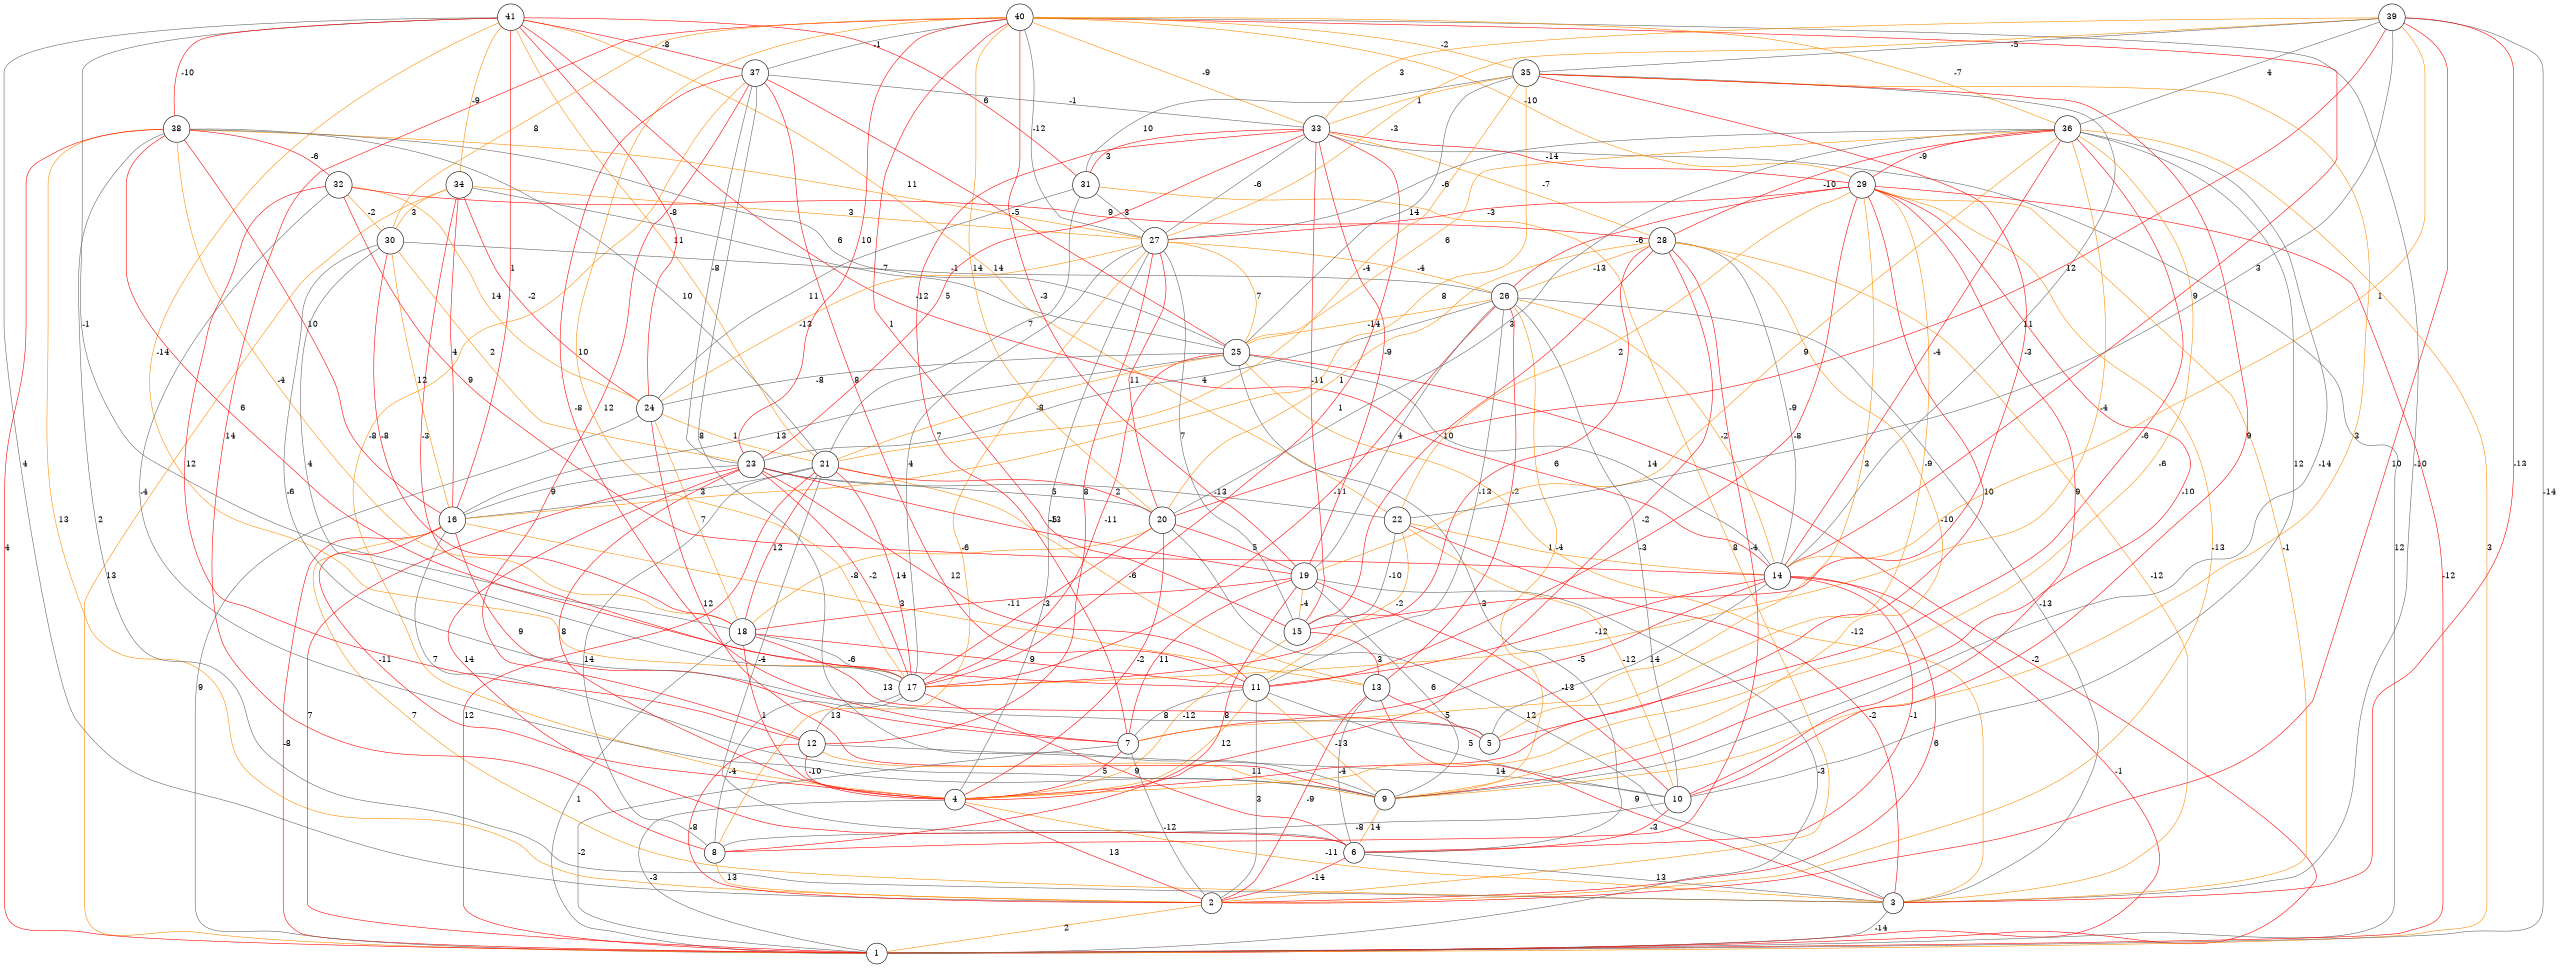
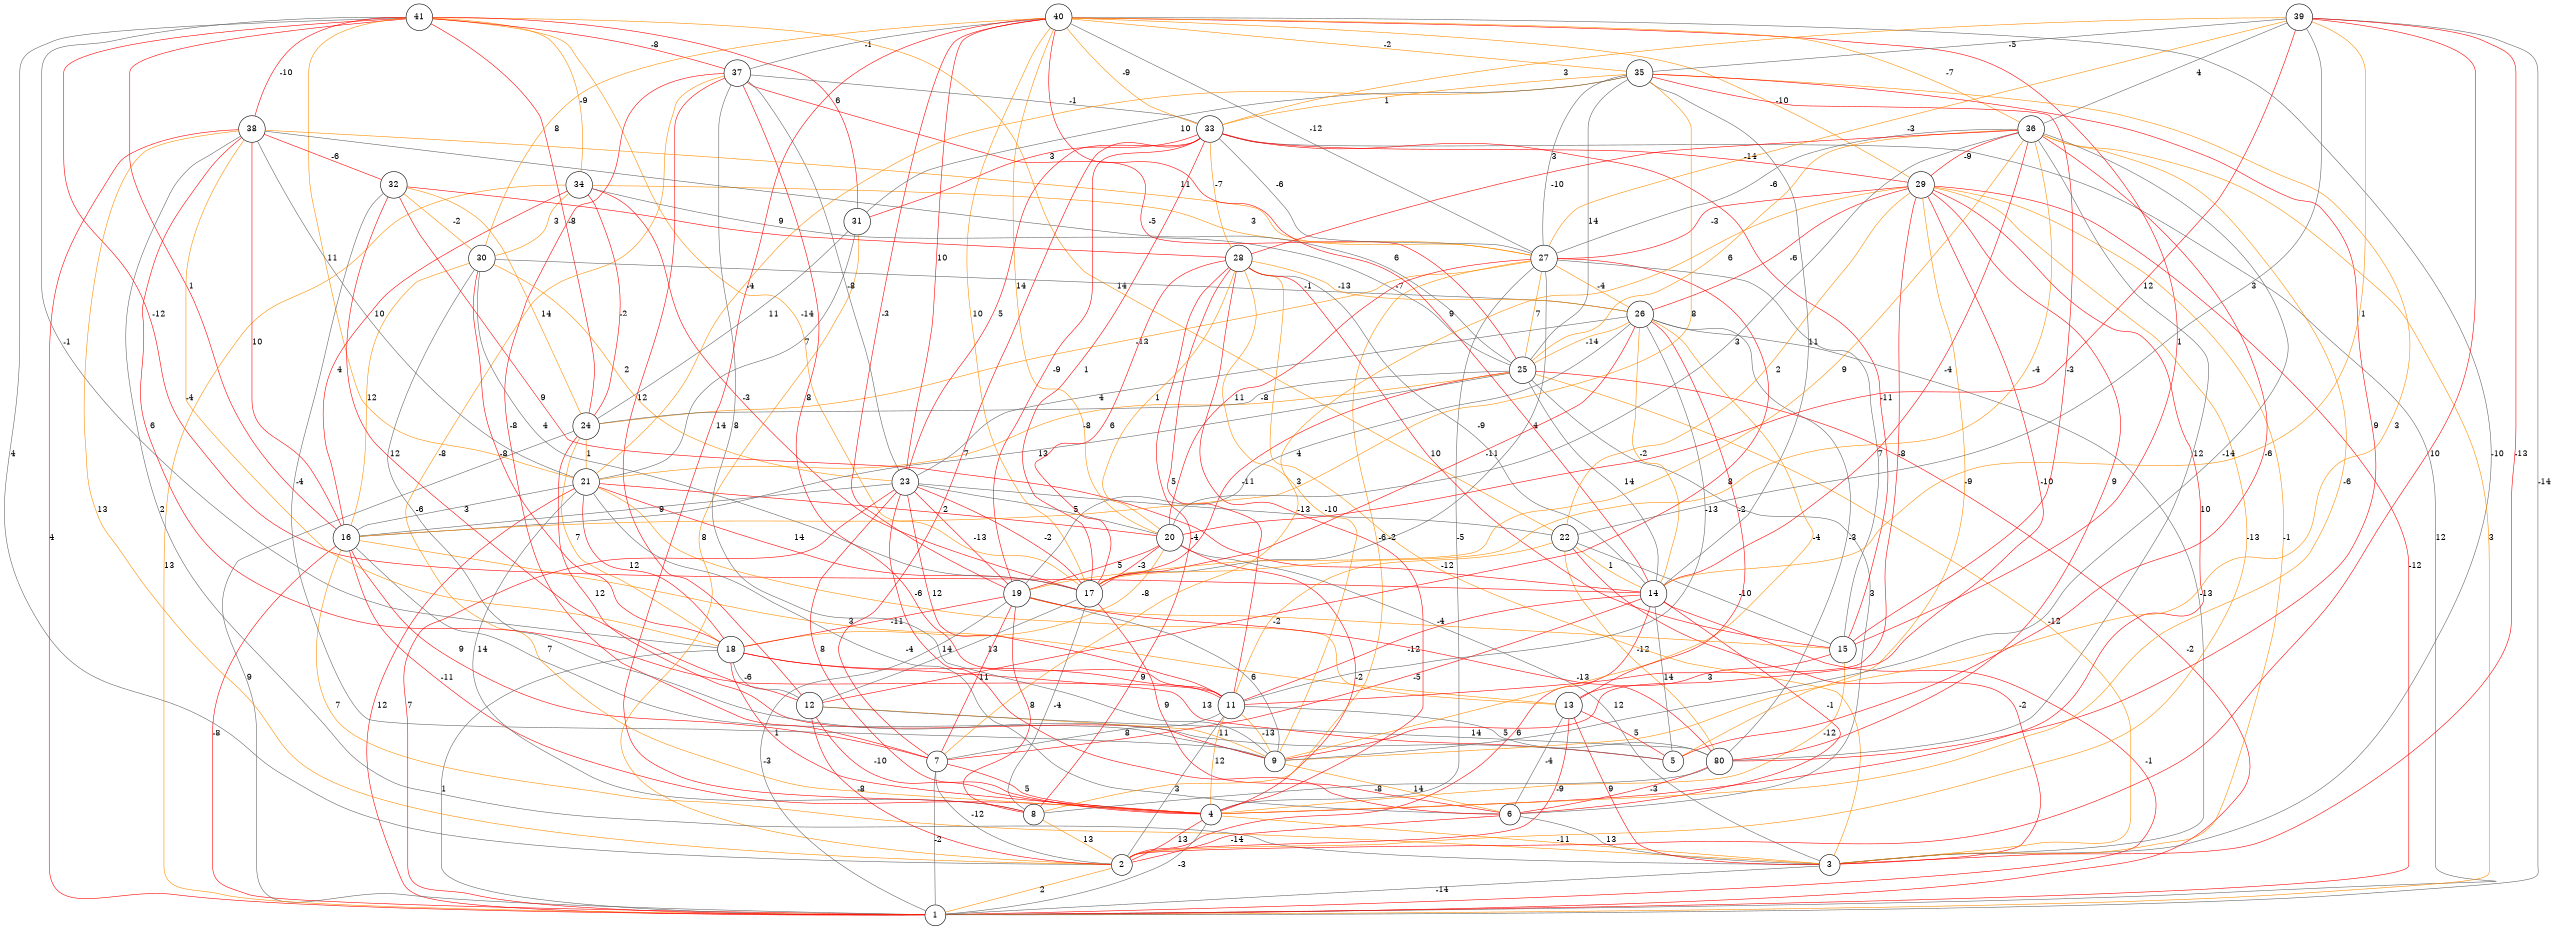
(1117, 210) -> (1557, 137)
none -> (1168, 484)
(830, 654) -> (780, 690)
(1678, 800) -> (1720, 761)
